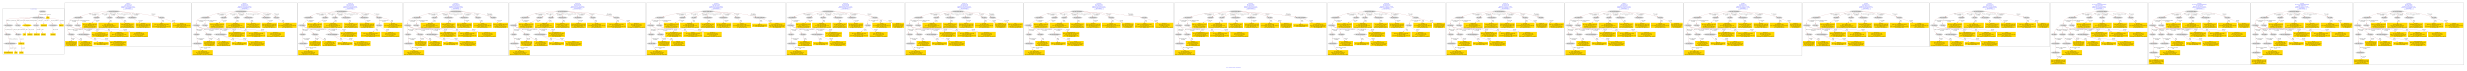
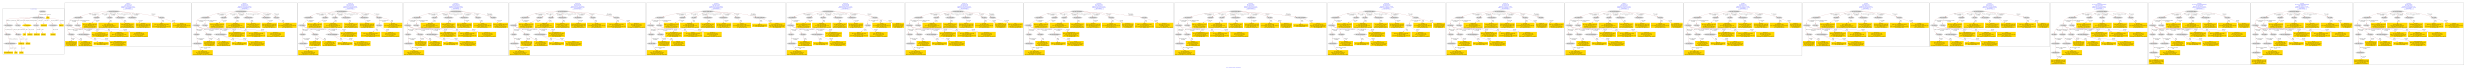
none -> (28, 44)
